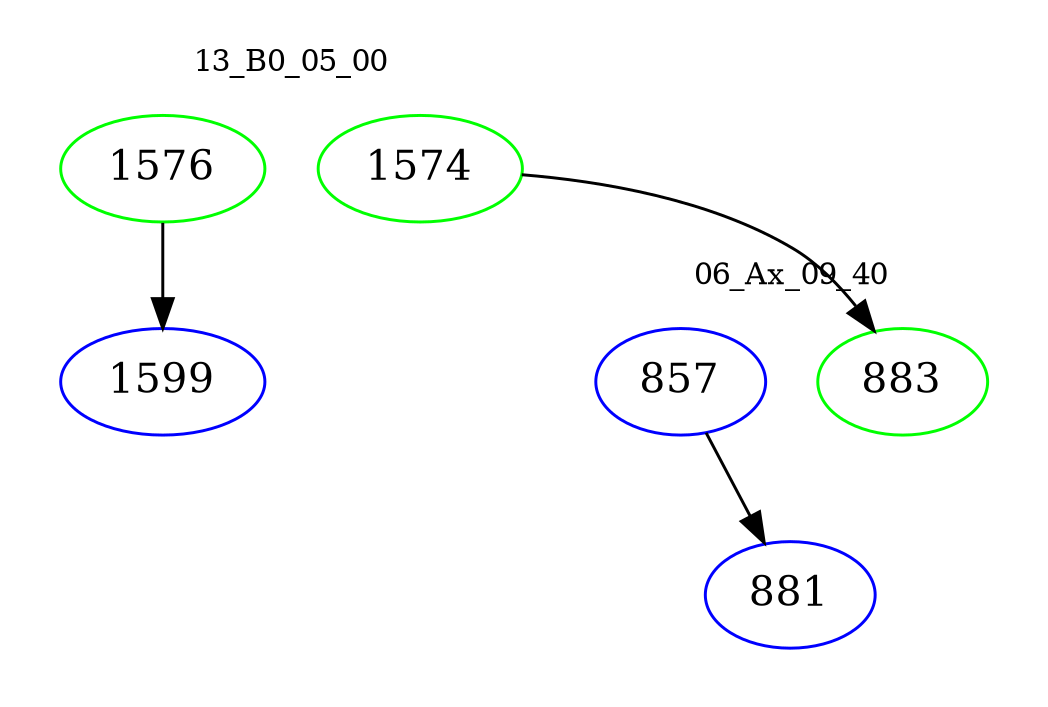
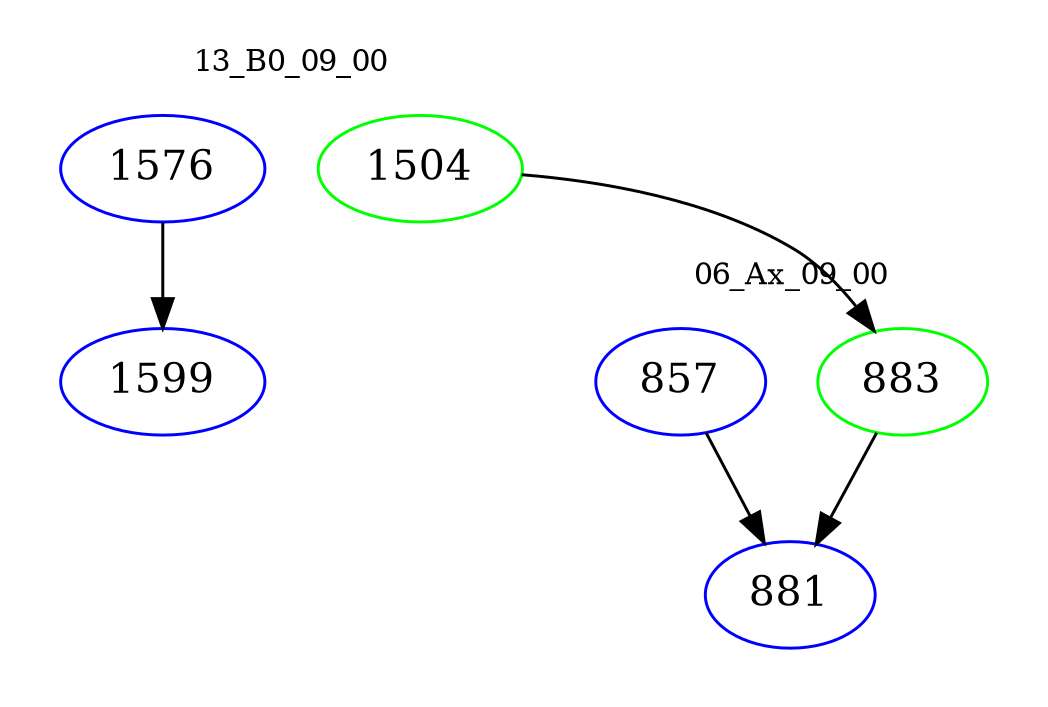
(292, 64) -> (292, 64)
(163, 169) -> (163, 169)
(420, 169) -> (420, 169)
(792, 277) -> (792, 277)
none -> (854, 475)
